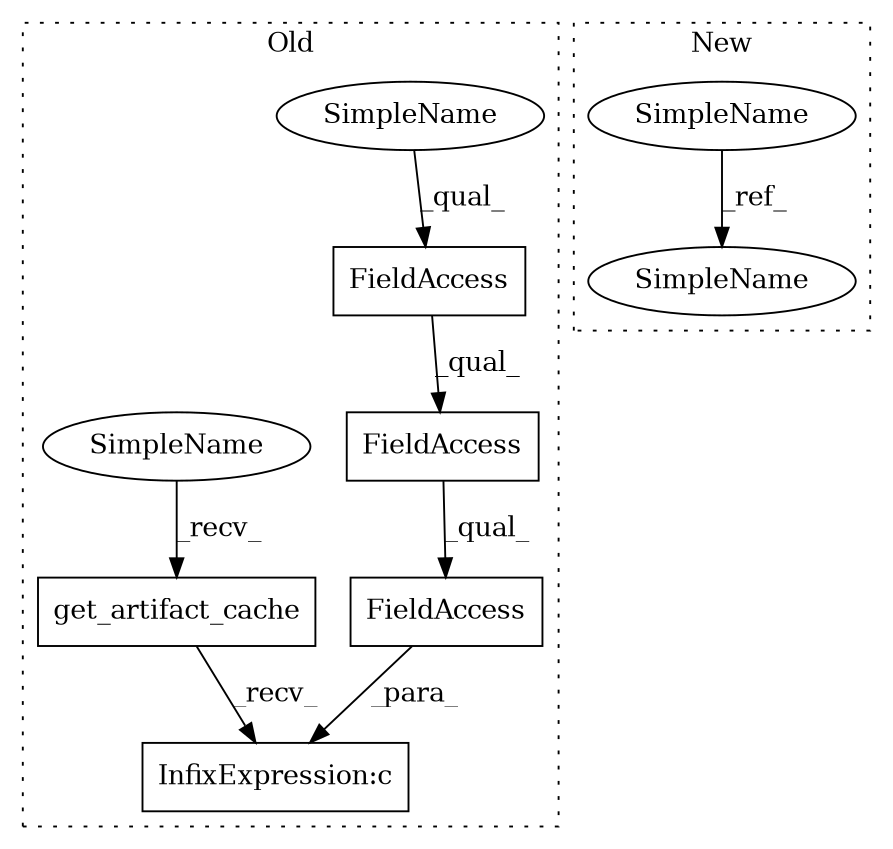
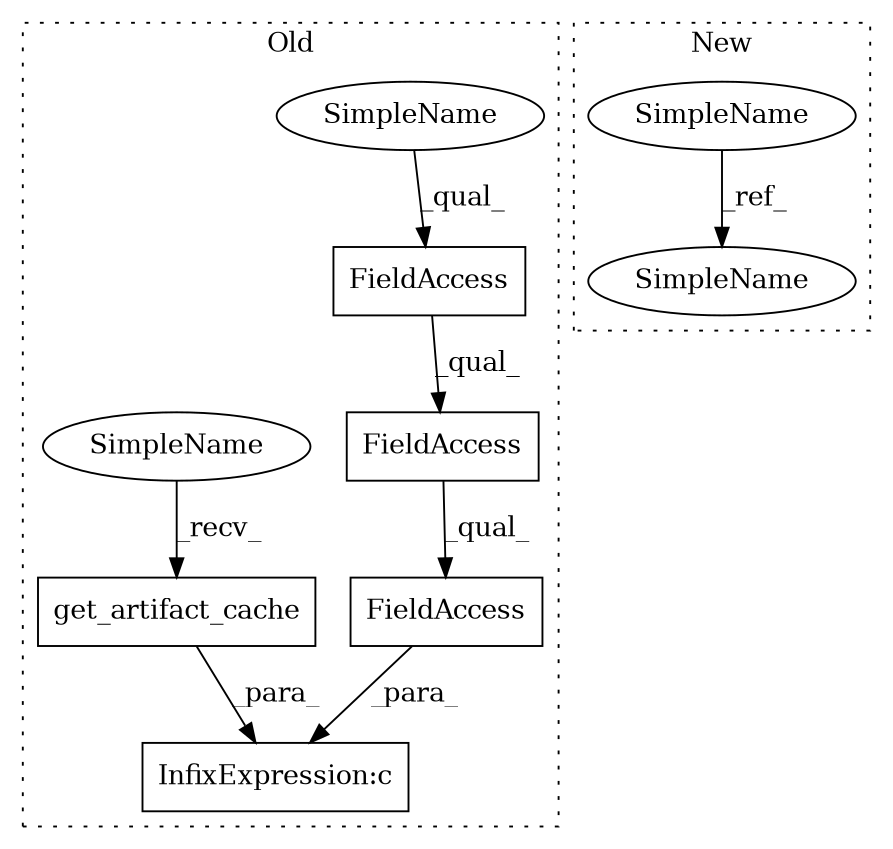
(276, 694) -> (276, 694)
